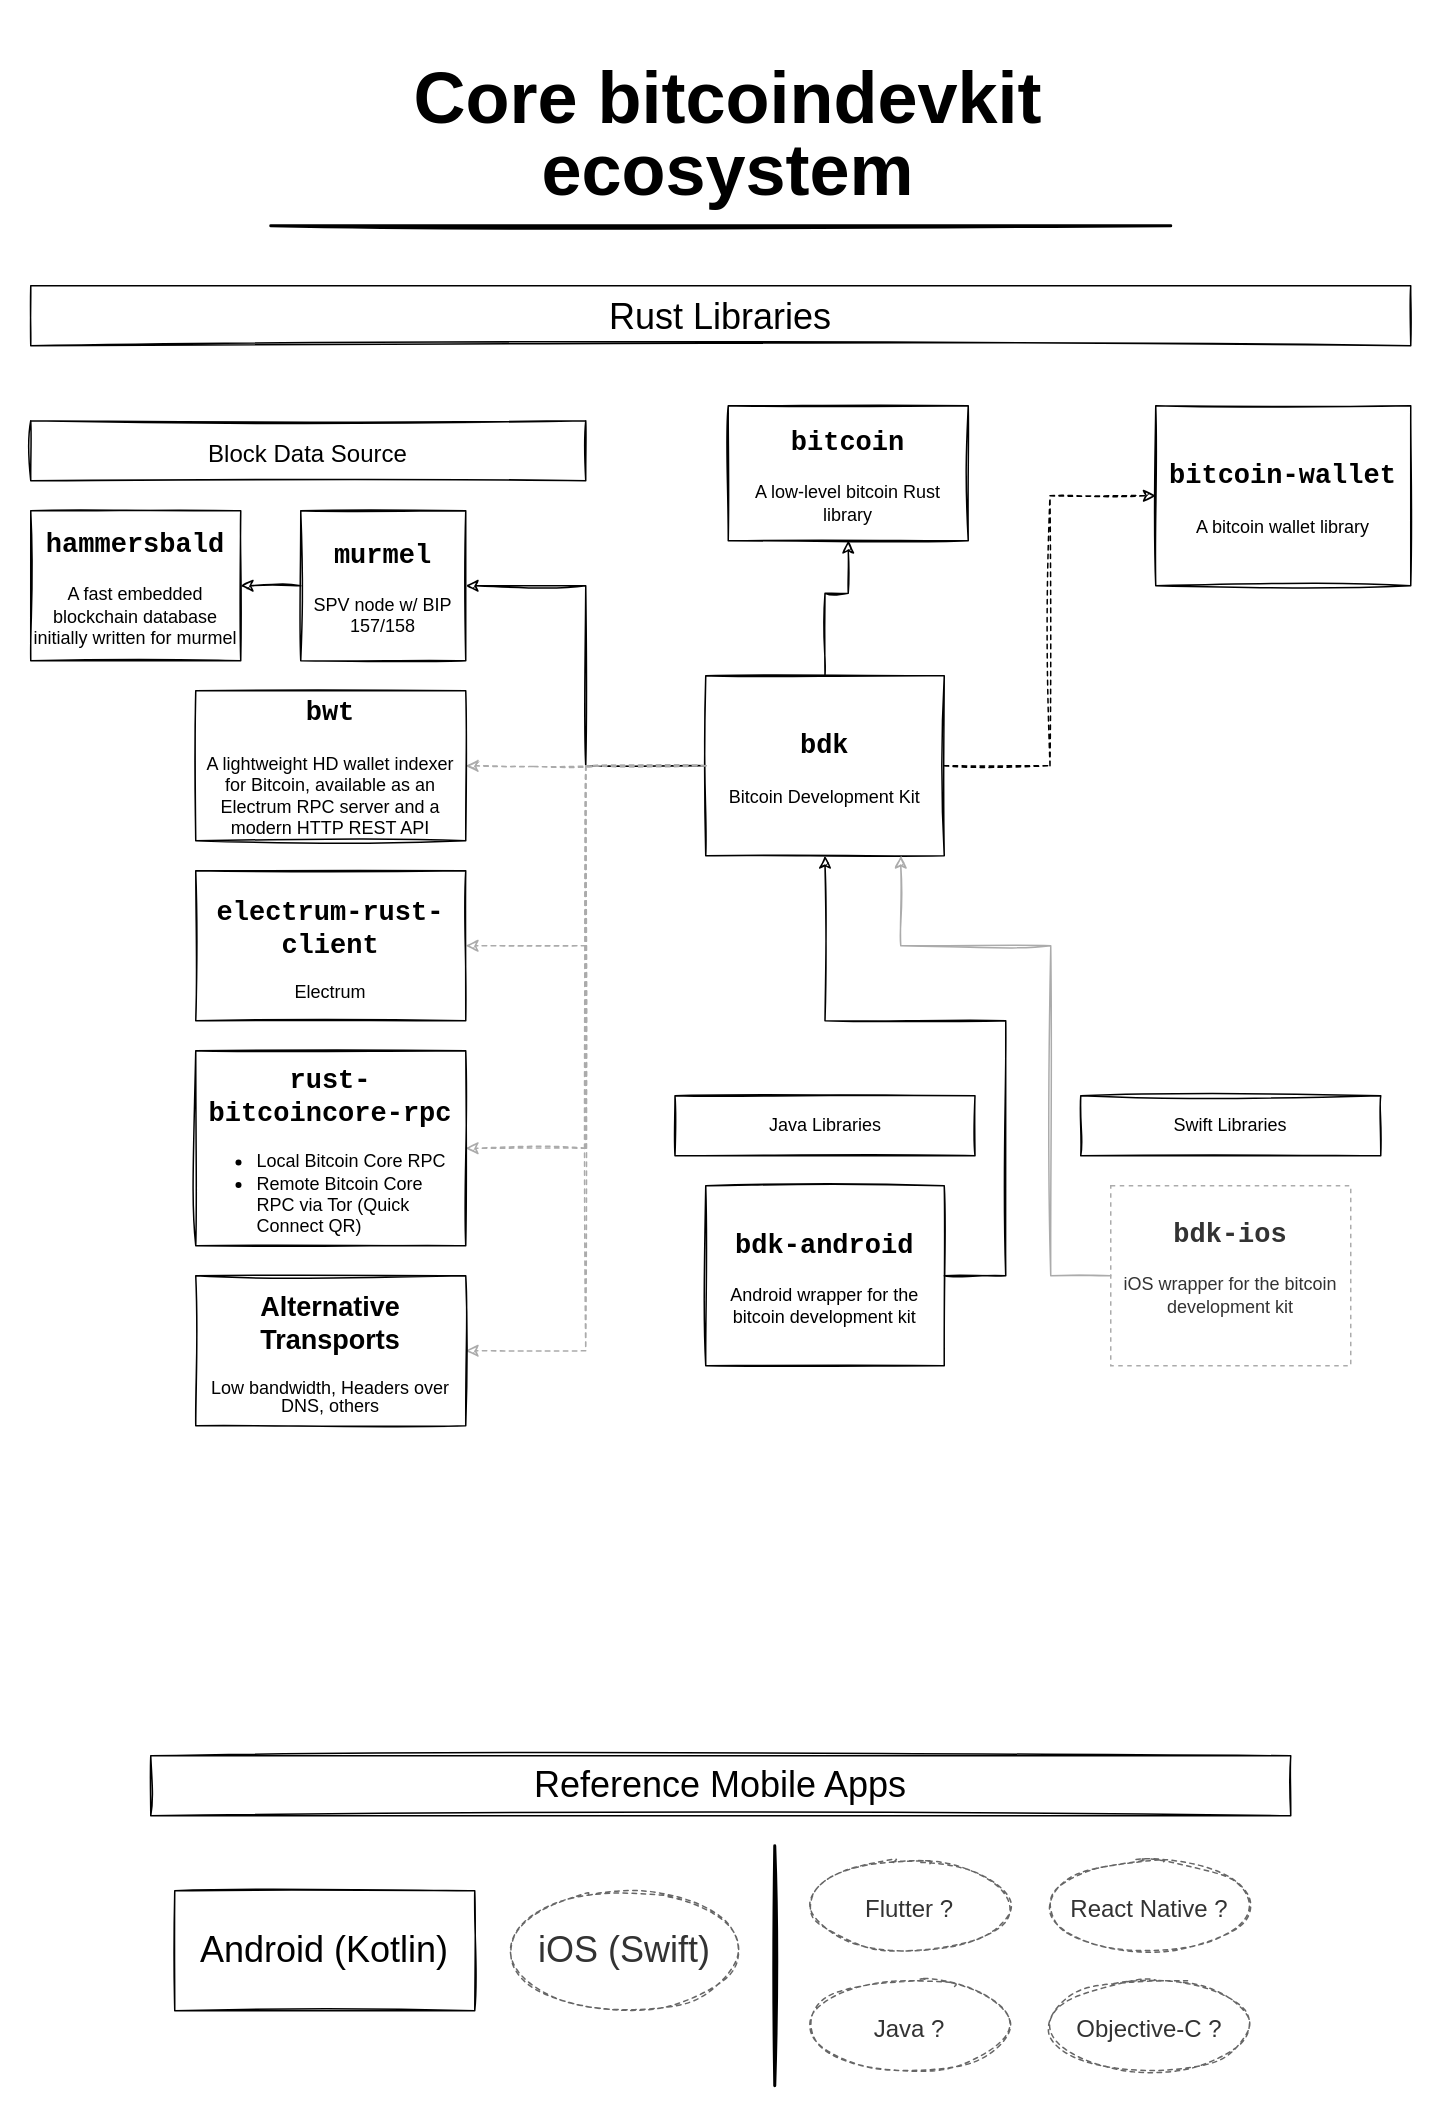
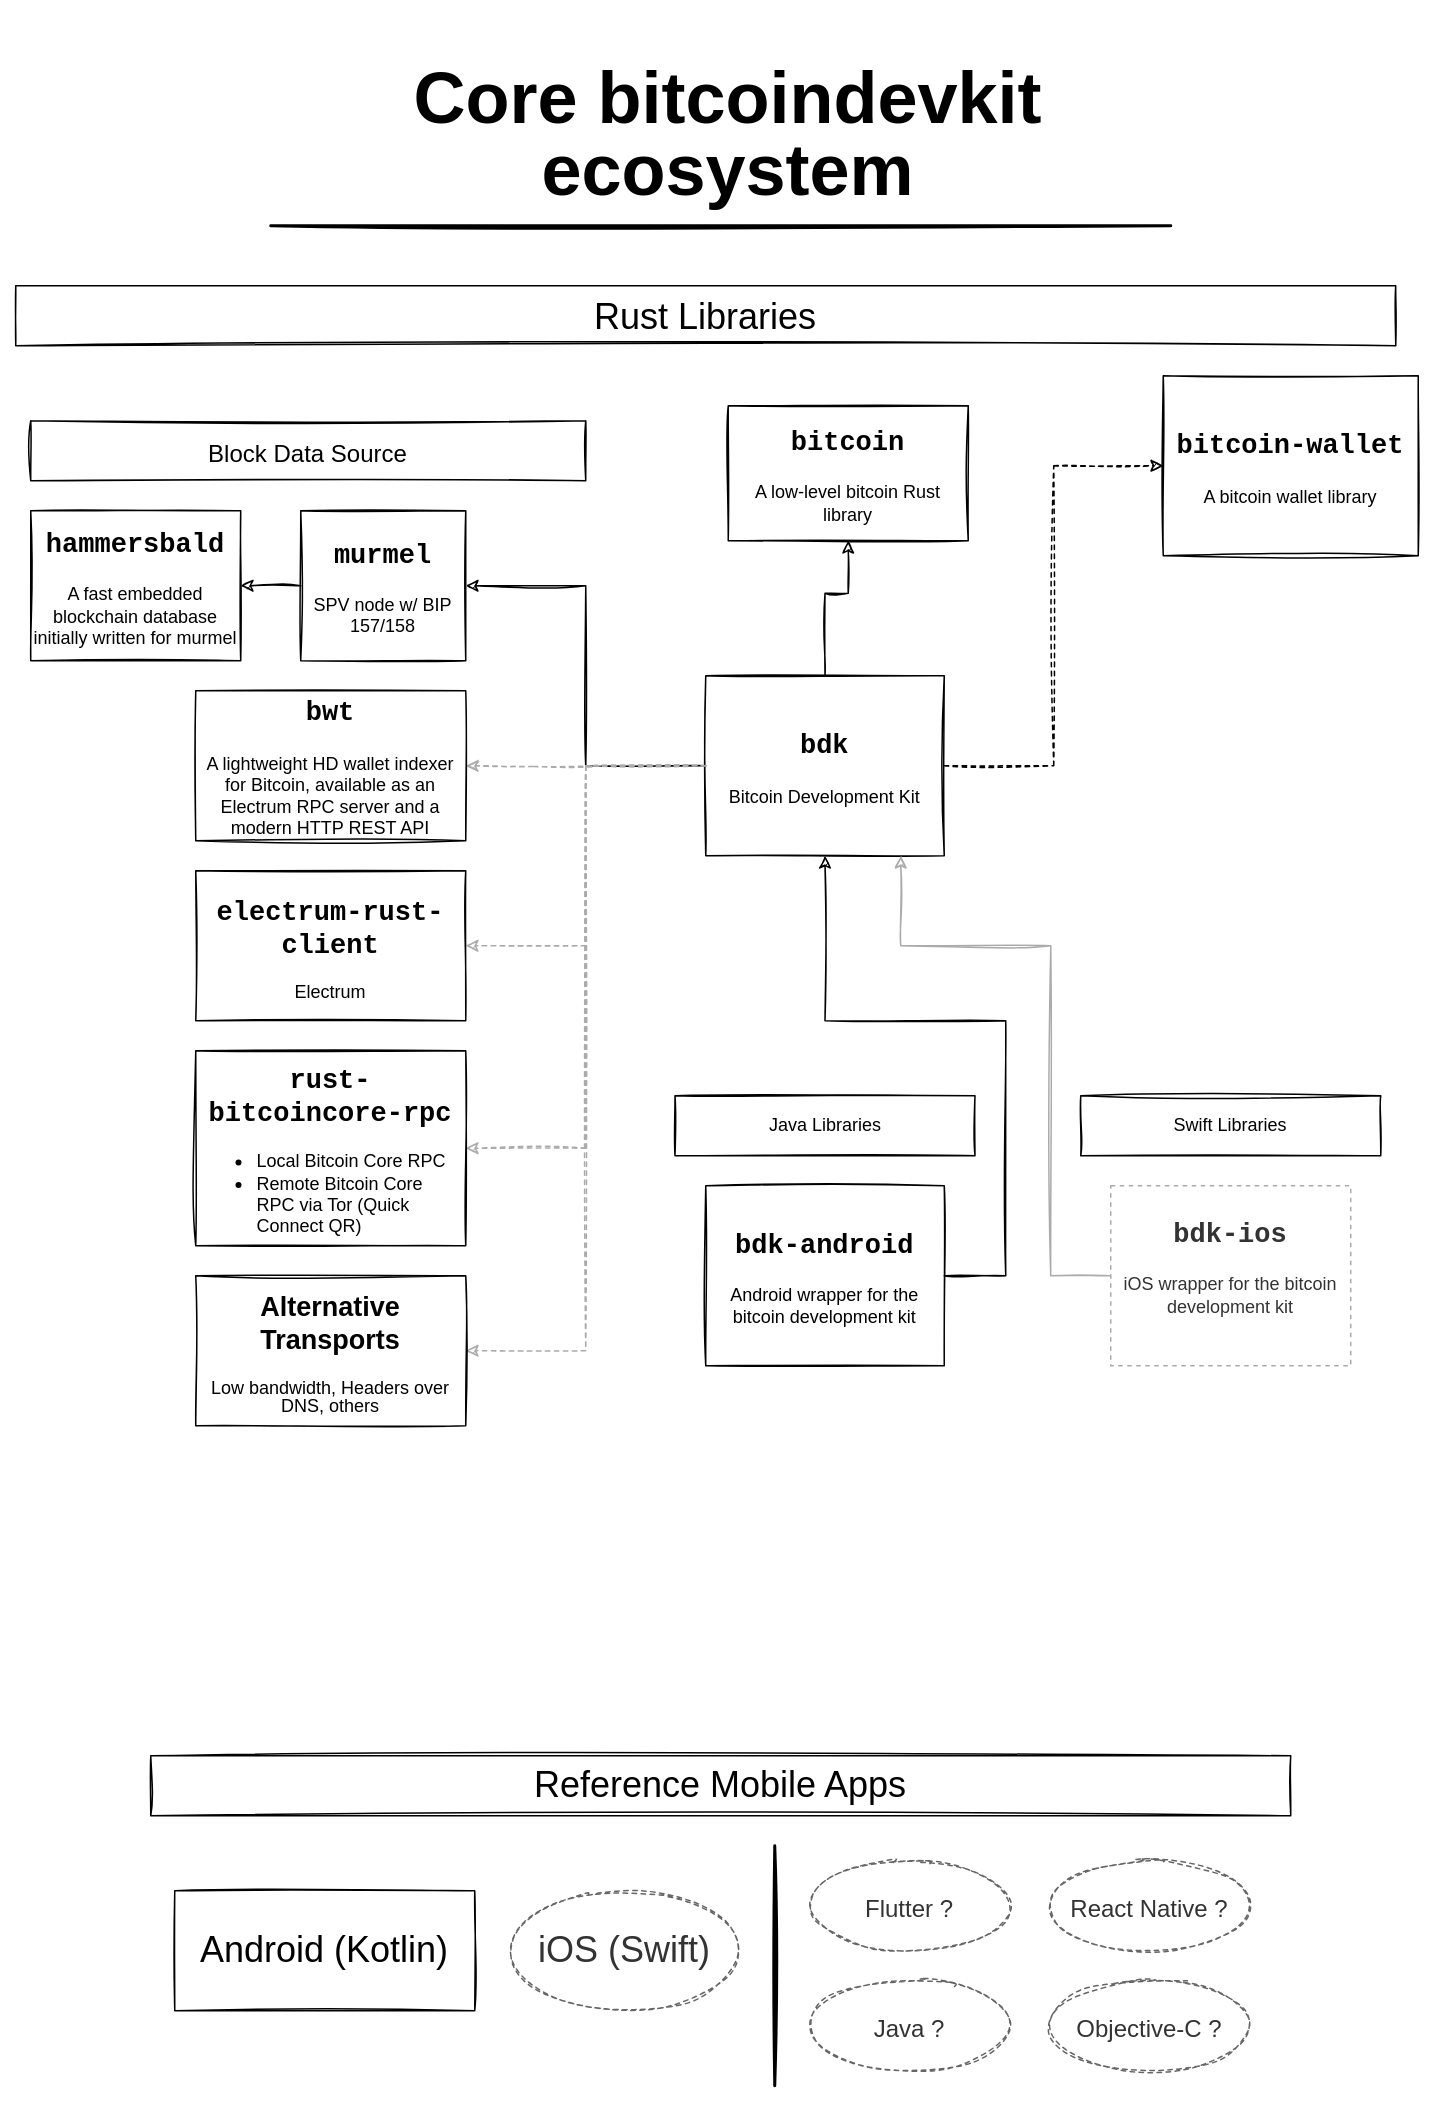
(721, 316) -> (706, 316)
(1283, 496) -> (1291, 466)
